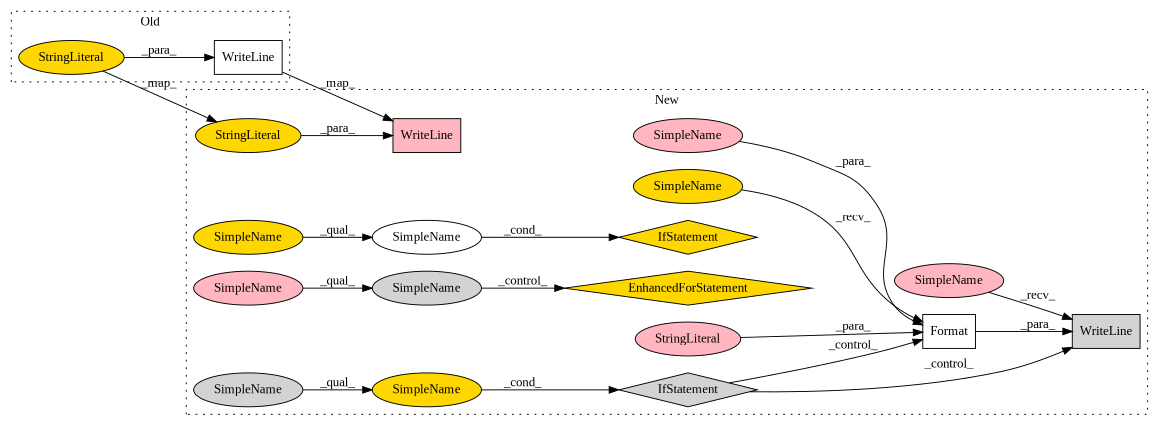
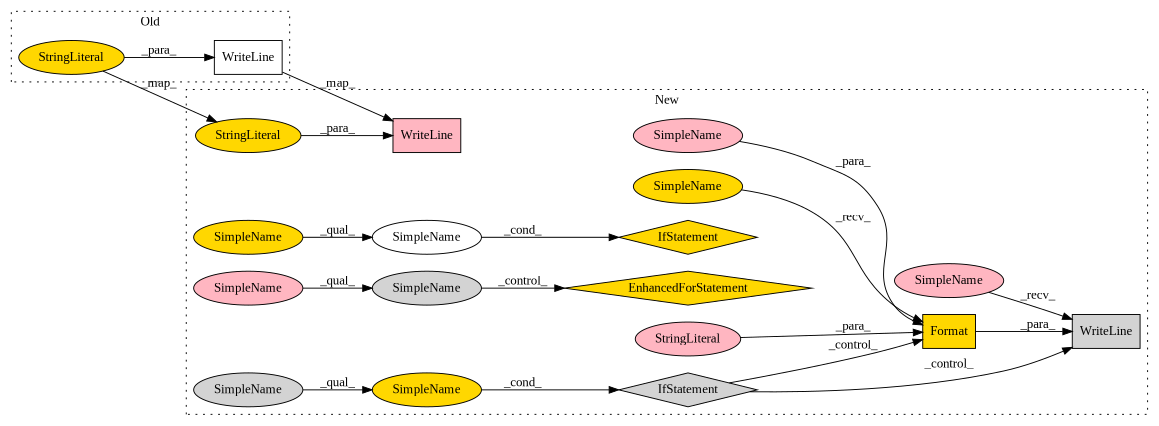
(949, 331) -> (949, 331)
